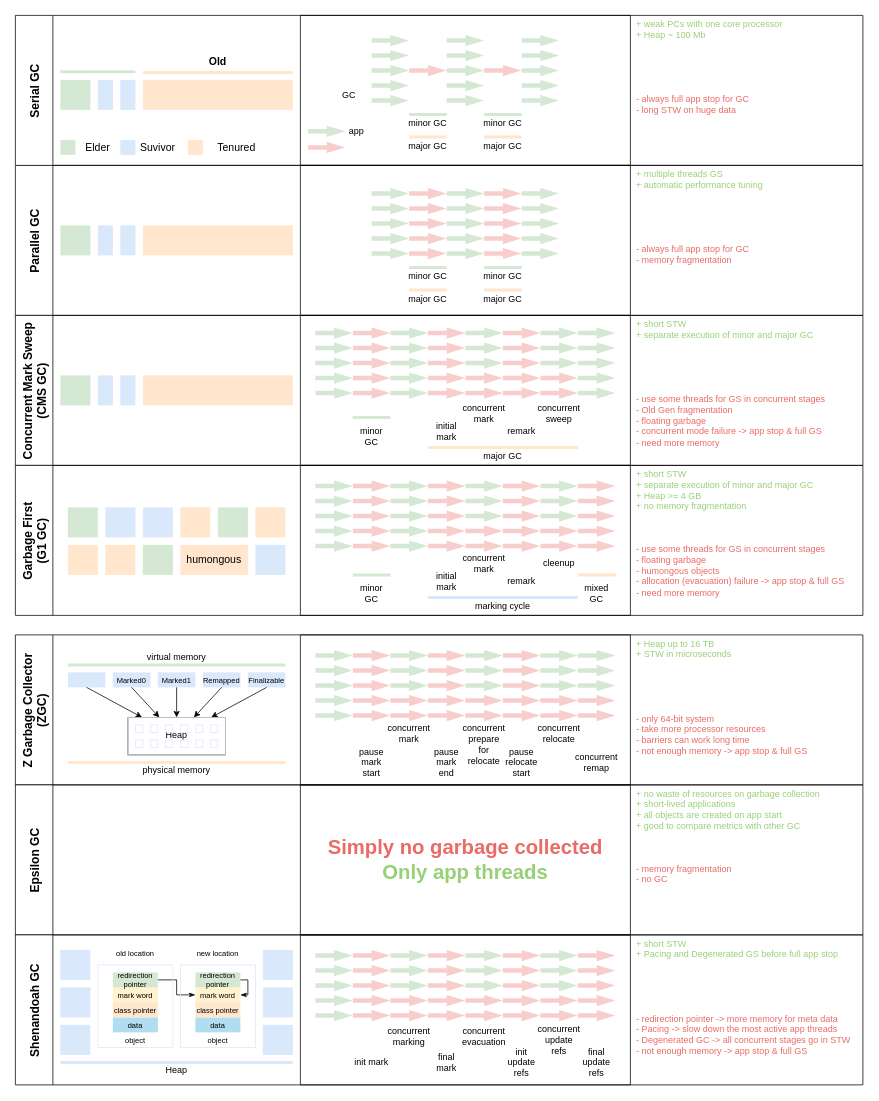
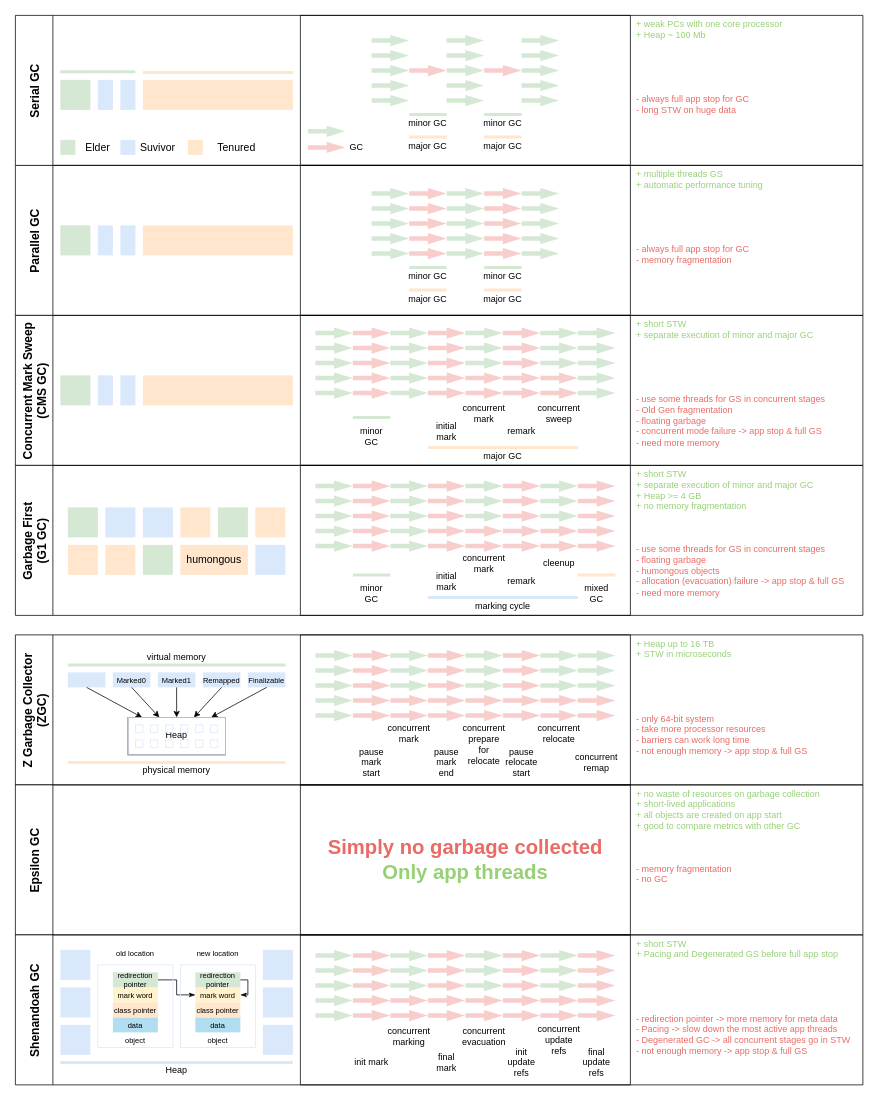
(218, 61) -> none
(349, 95) -> (357, 147)
(357, 131) -> none
